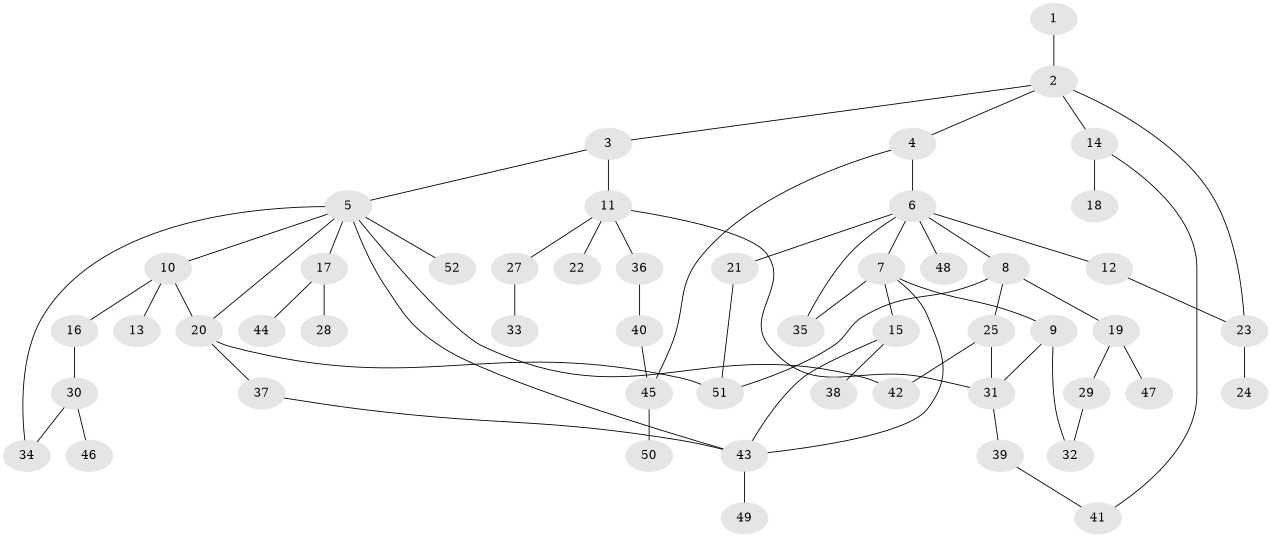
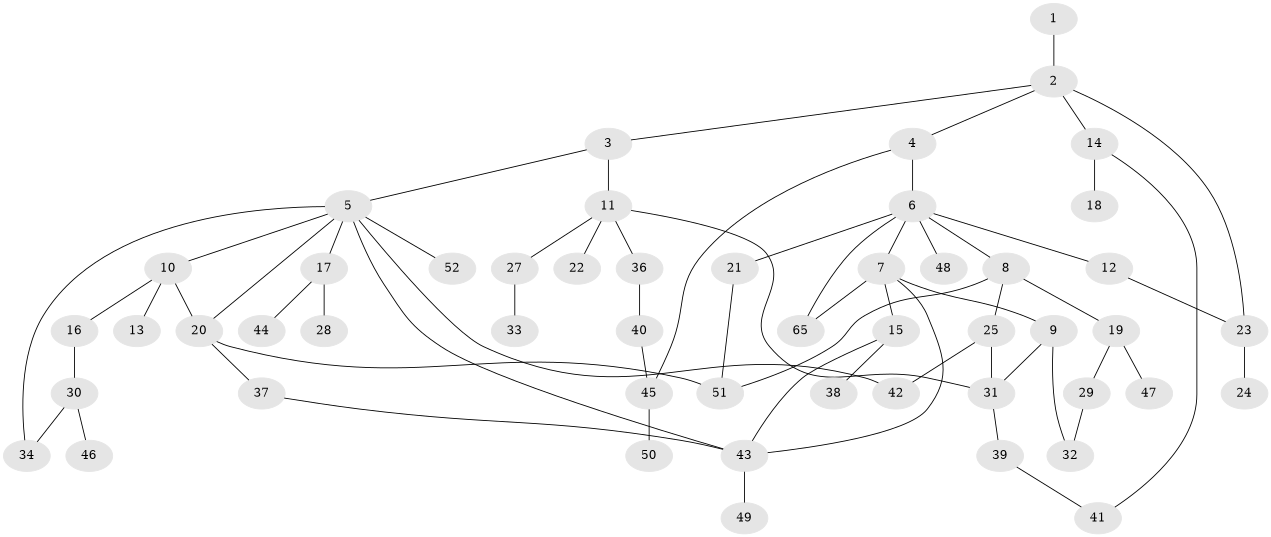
(801, 331) -> (801, 331)
